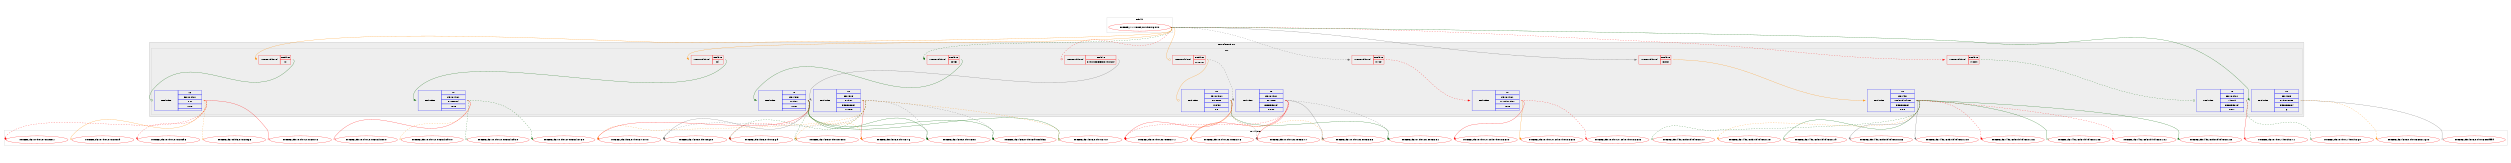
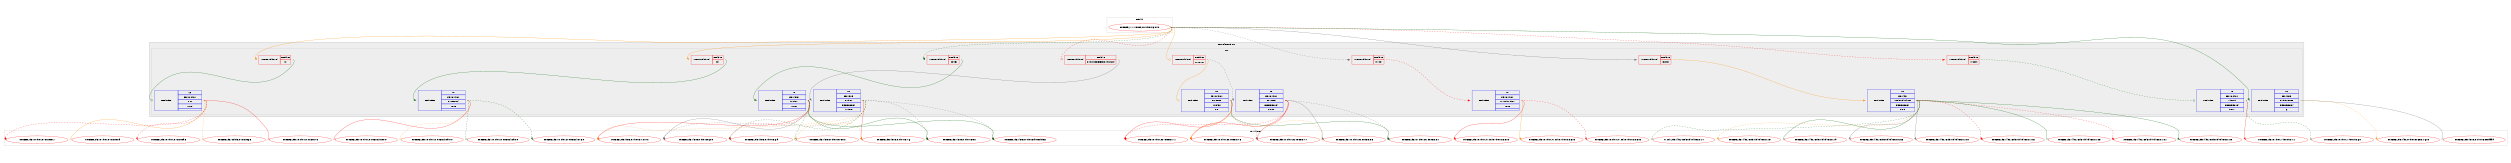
(1091, 140) -> none
(1684, 140) -> (1684, 140)
(2409, 140) -> (2409, 140)
